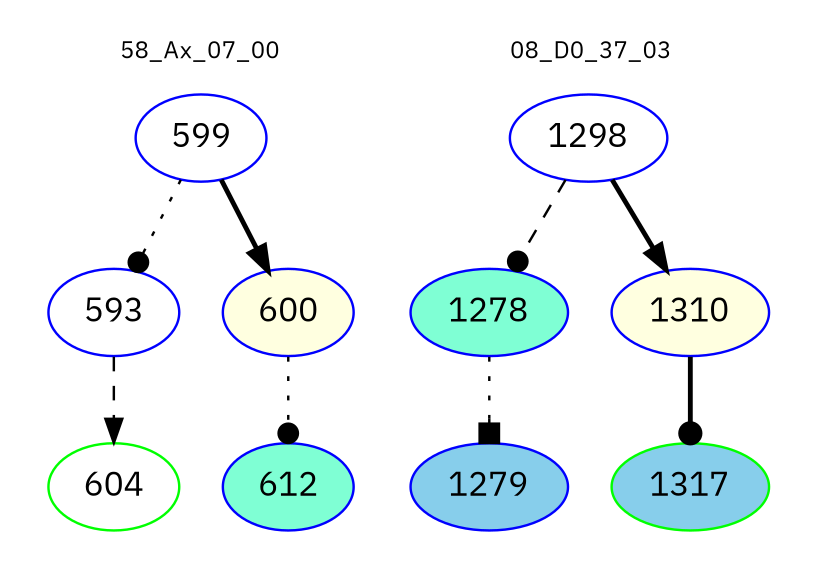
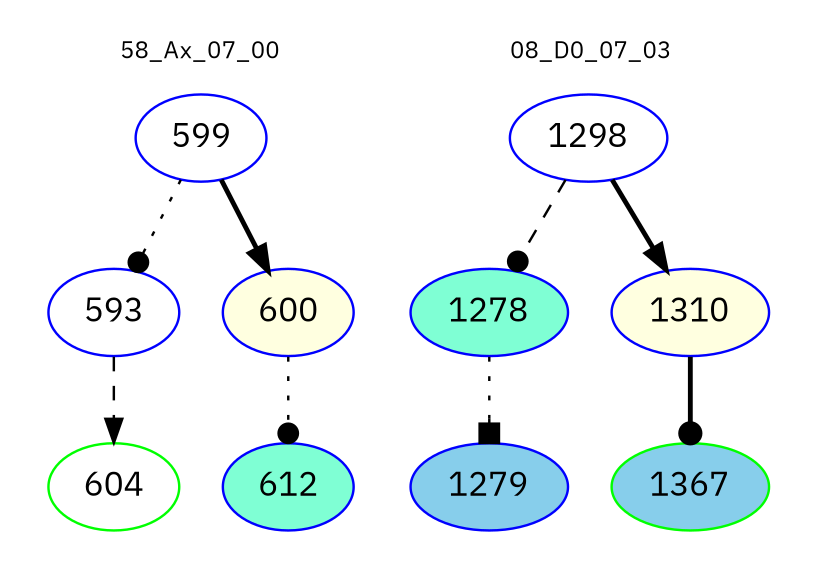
(591, 52) -> (591, 52)
(690, 487) -> (690, 487)
